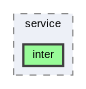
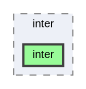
(43, 24) -> (43, 24)
